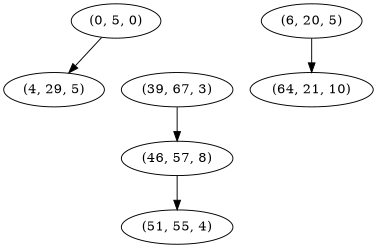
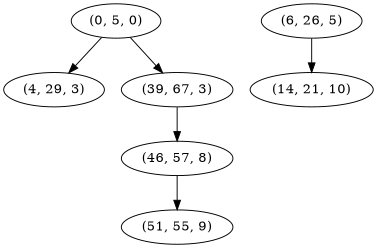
(312, 21) -> (312, 21)
none -> (143, 52)
(54, 90) -> (54, 90)
(312, 90) -> (312, 90)
(177, 227) -> (177, 227)
